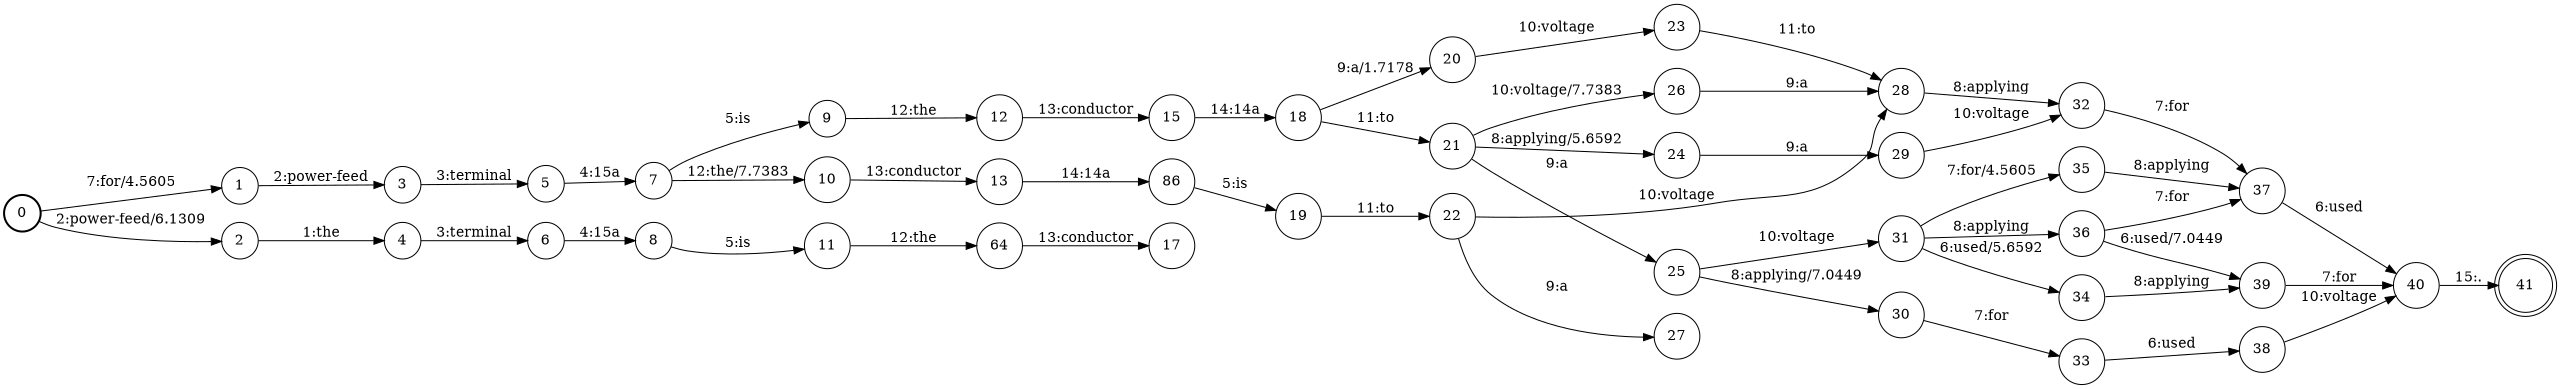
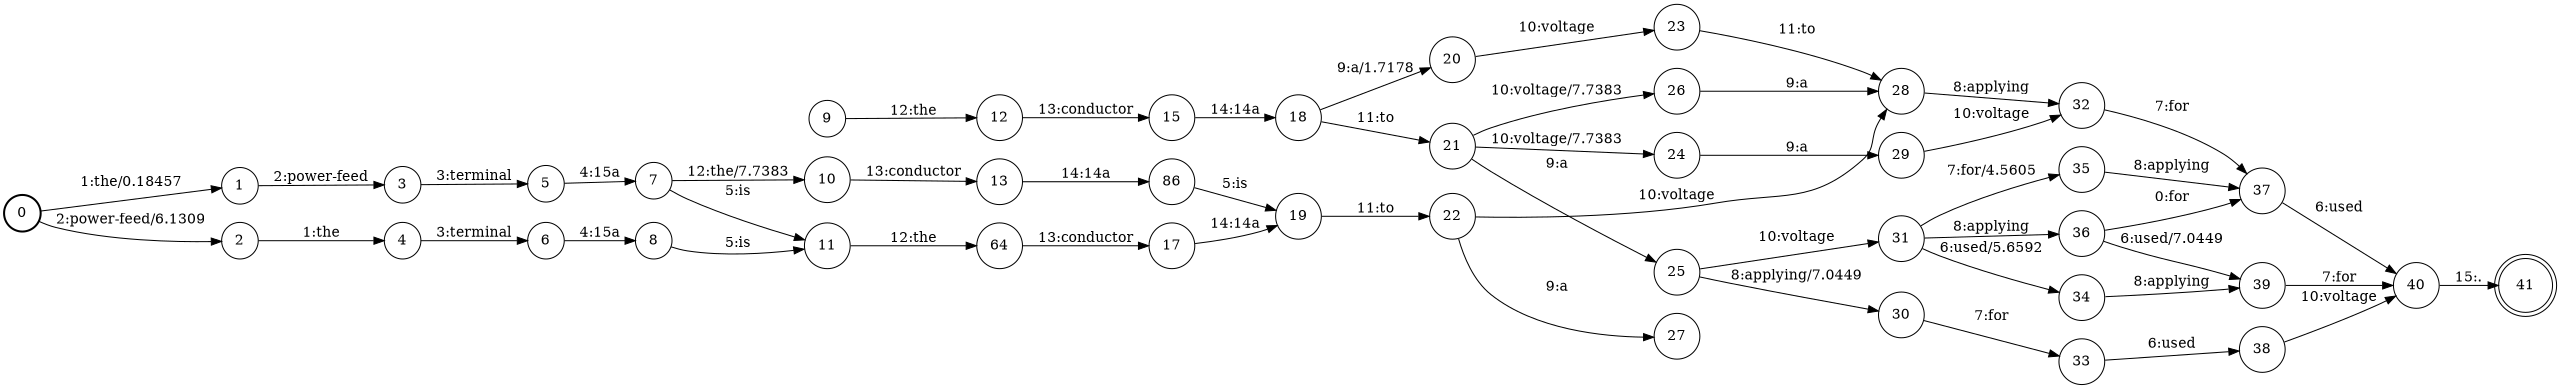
(1557, 140) -> (1557, 140)
(732, 143) -> (731, 216)
(131, 182) -> (131, 182)
(2172, 197) -> (2172, 197)
none -> (1232, 238)
